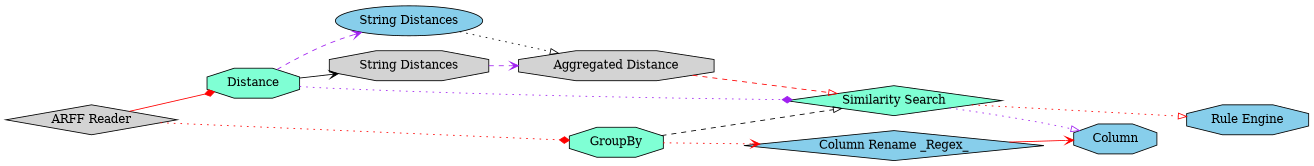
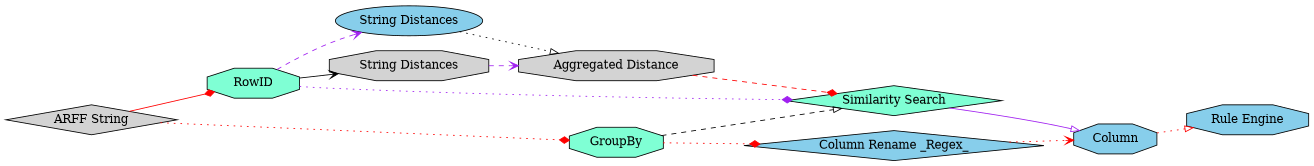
(253, 83) -> (253, 83)
(761, 84) -> (761, 84)
(1075, 110) -> (1171, 131)
(1010, 117) -> (1010, 117)
(92, 120) -> (92, 120)
(1037, 141) -> (1037, 141)
(707, 143) -> (707, 143)
